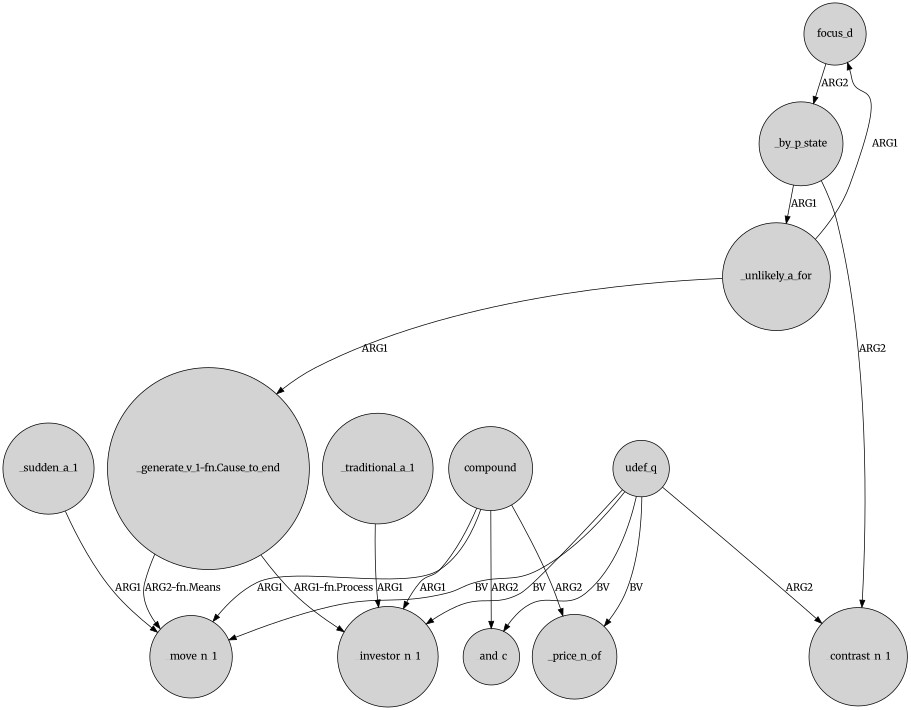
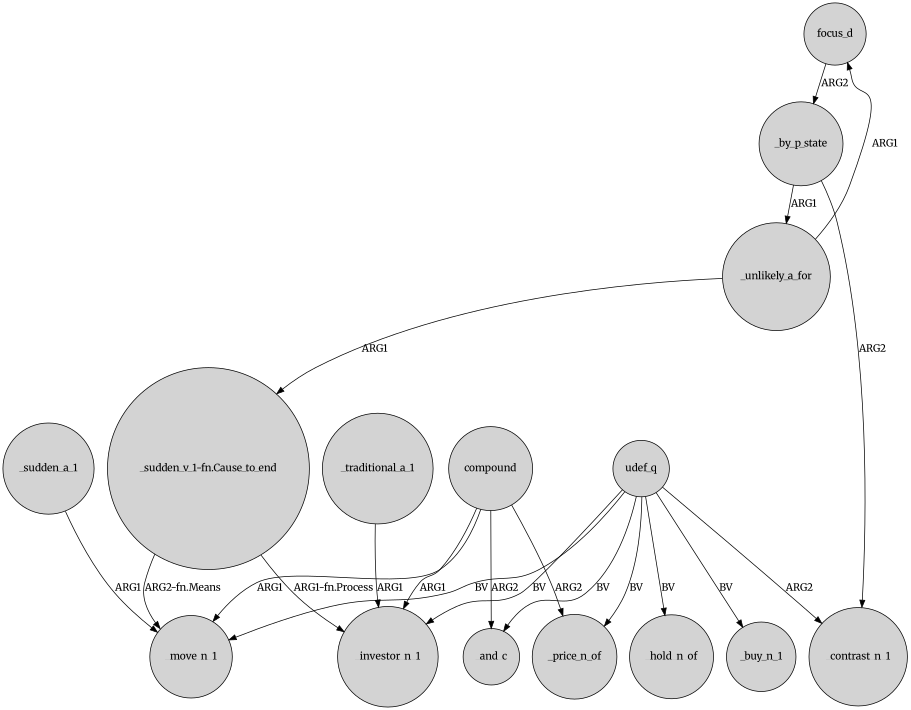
(208, 469) -> (208, 469)
none -> (672, 657)
none -> (761, 657)
